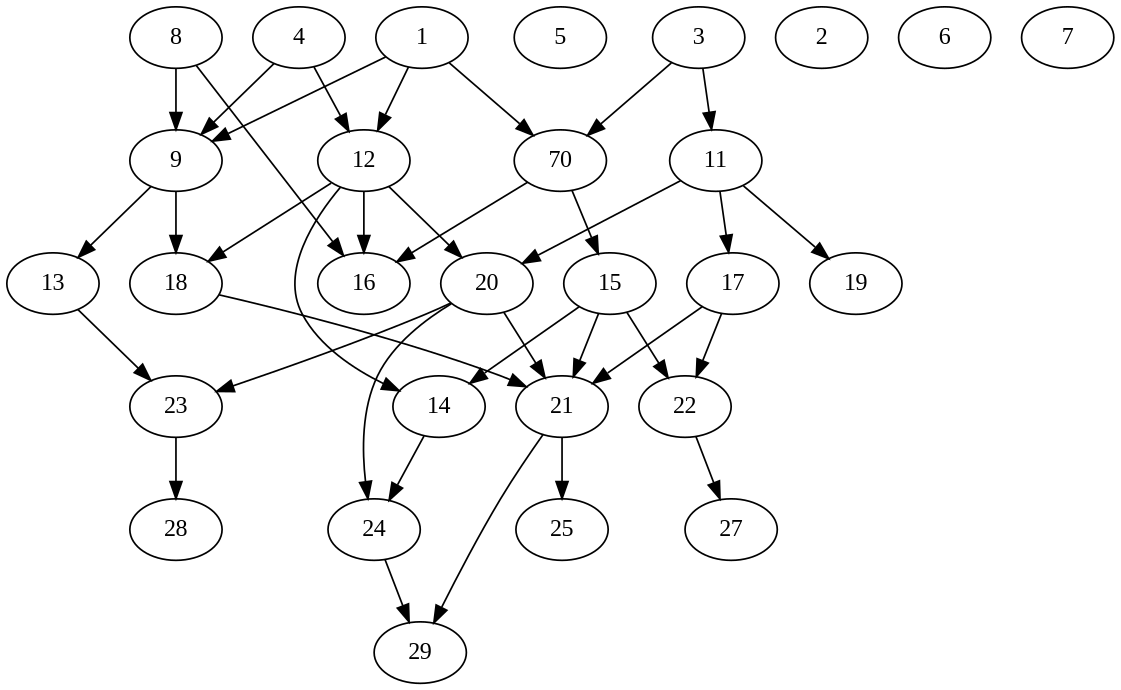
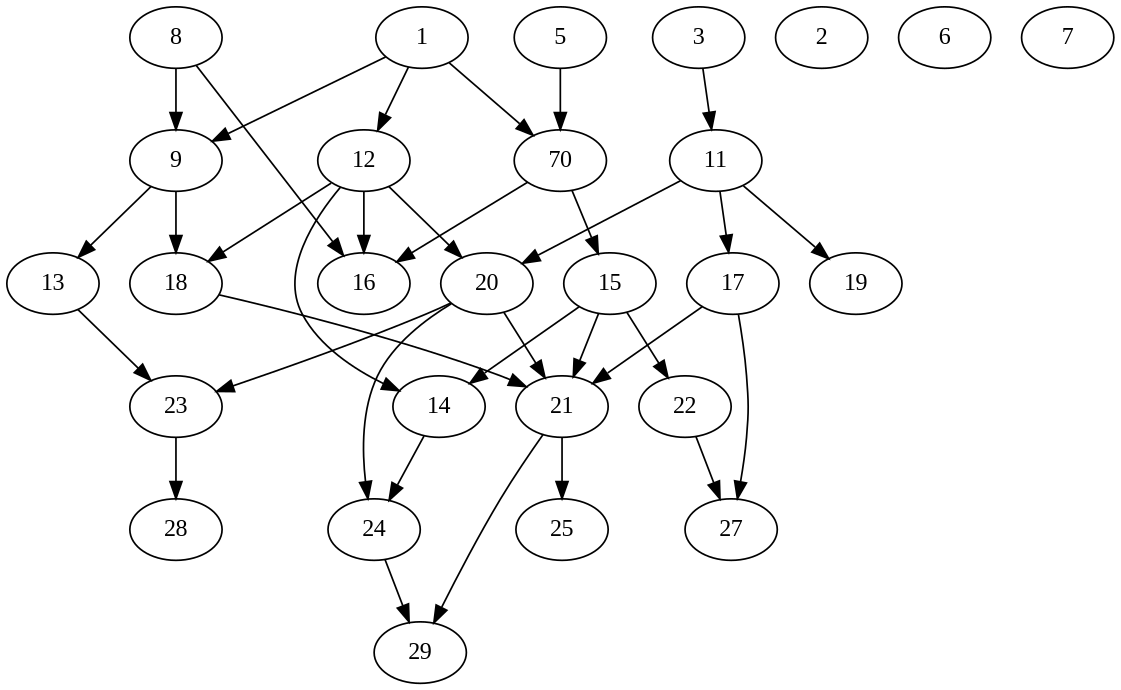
(299, 38) -> none
(636, 93) -> (560, 91)
(712, 337) -> (748, 398)
